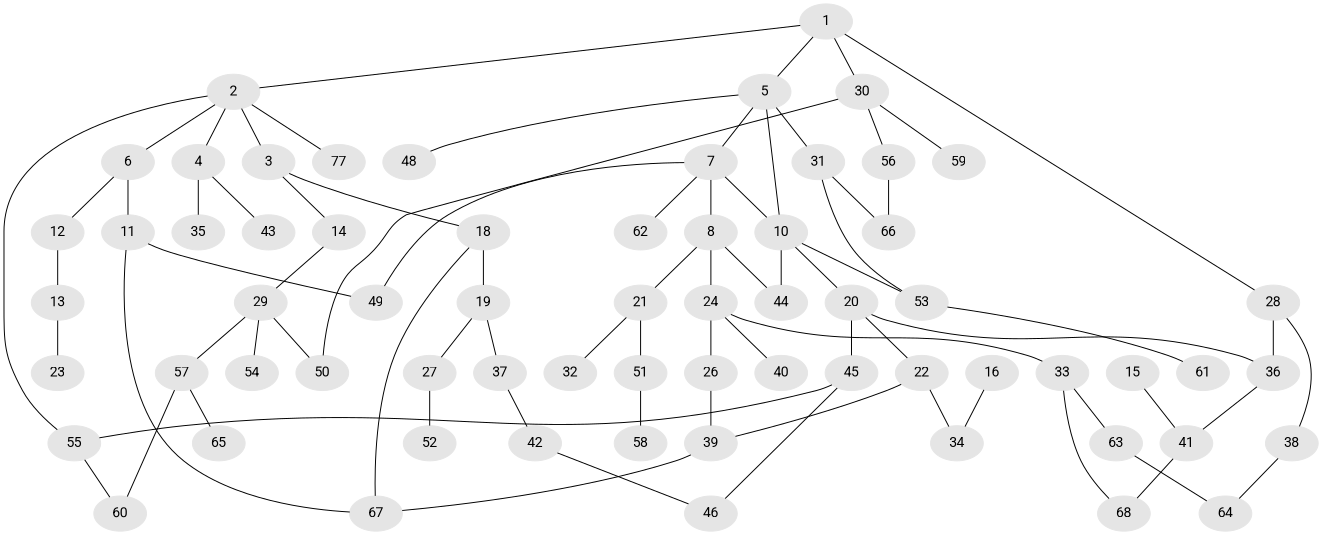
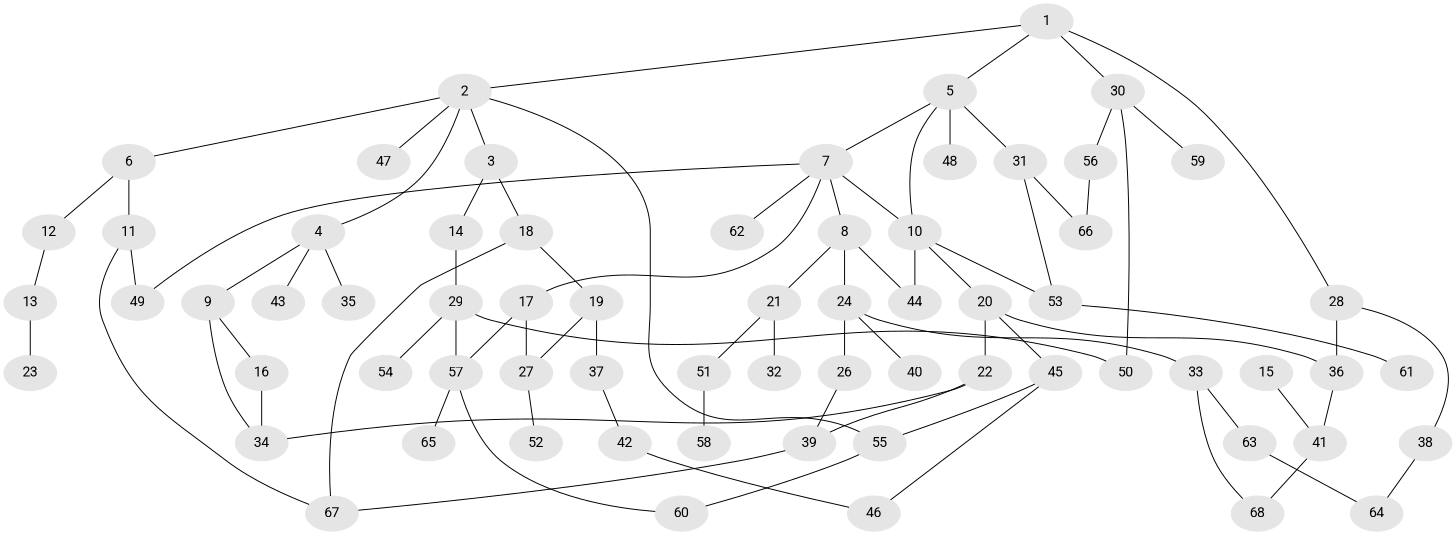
(339, 162) -> (384, 162)
none -> (208, 303)
none -> (526, 303)
